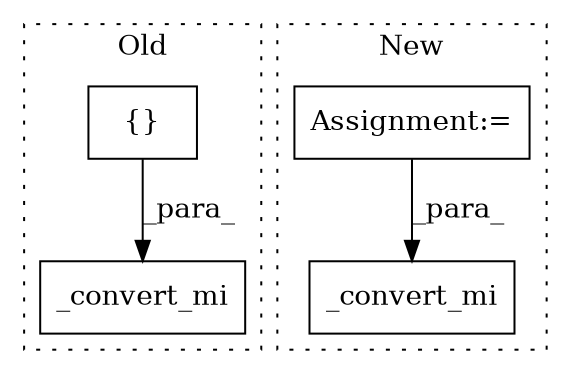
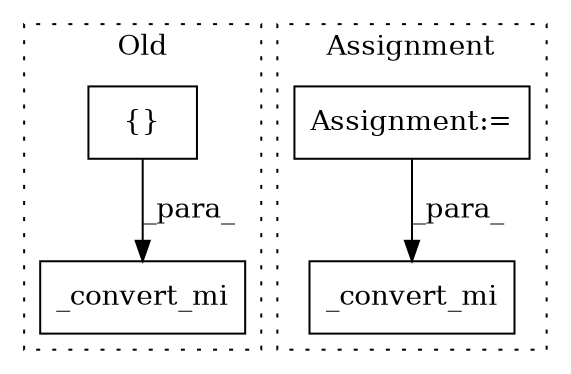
(412, 47) -> (412, 47)
